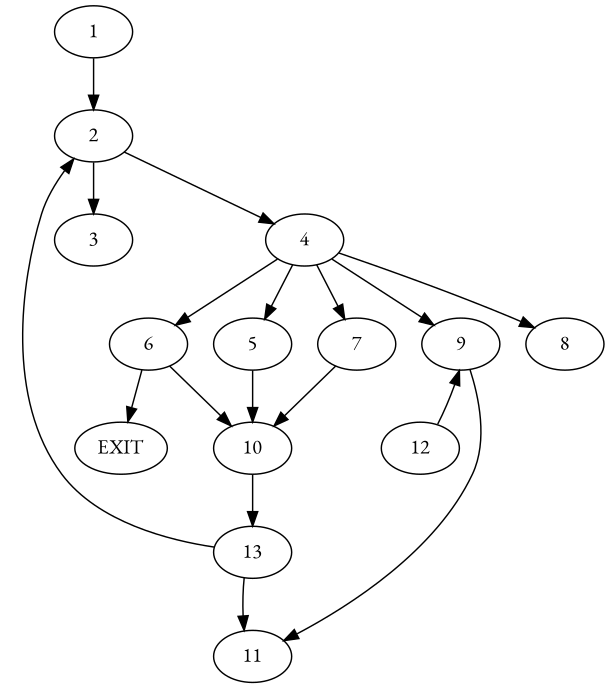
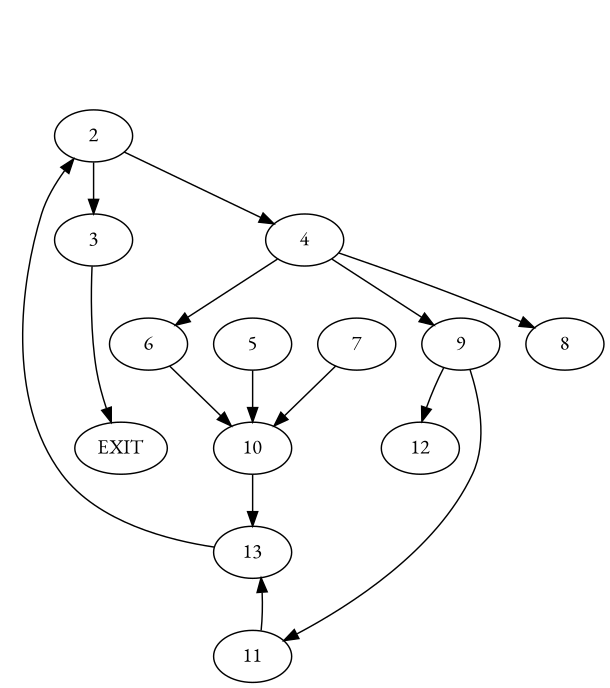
(94, 32) -> none
(282, 286) -> none
(327, 286) -> none
(137, 389) -> (93, 338)
(447, 405) -> (434, 388)
(243, 597) -> (262, 612)
